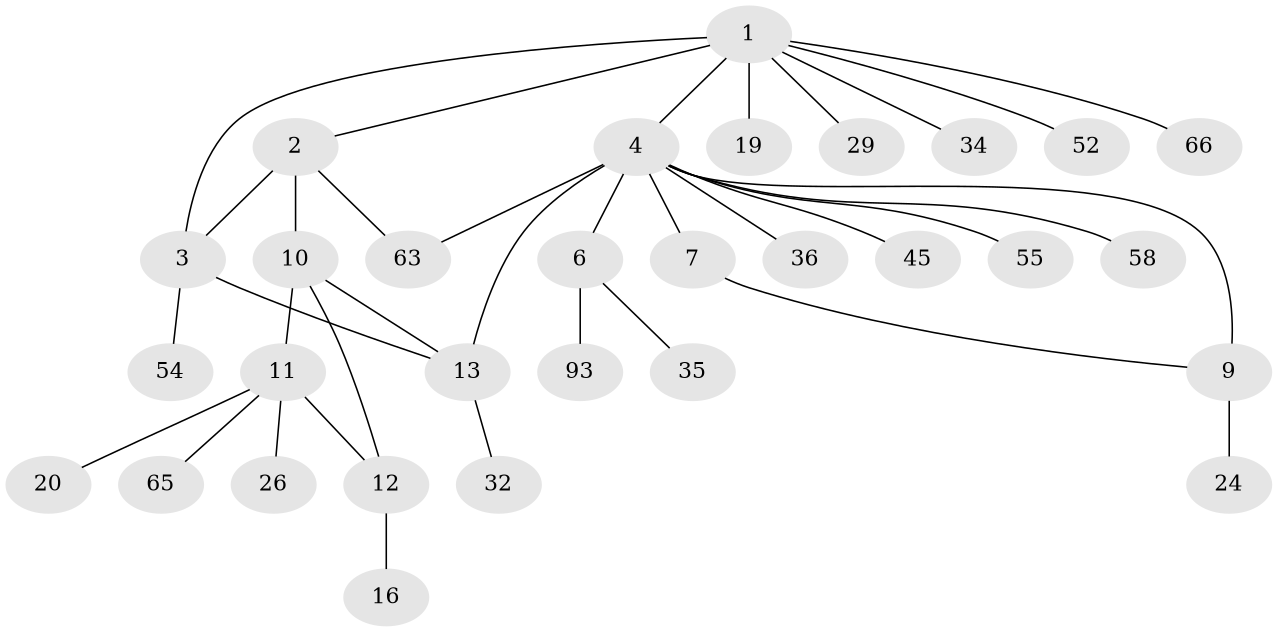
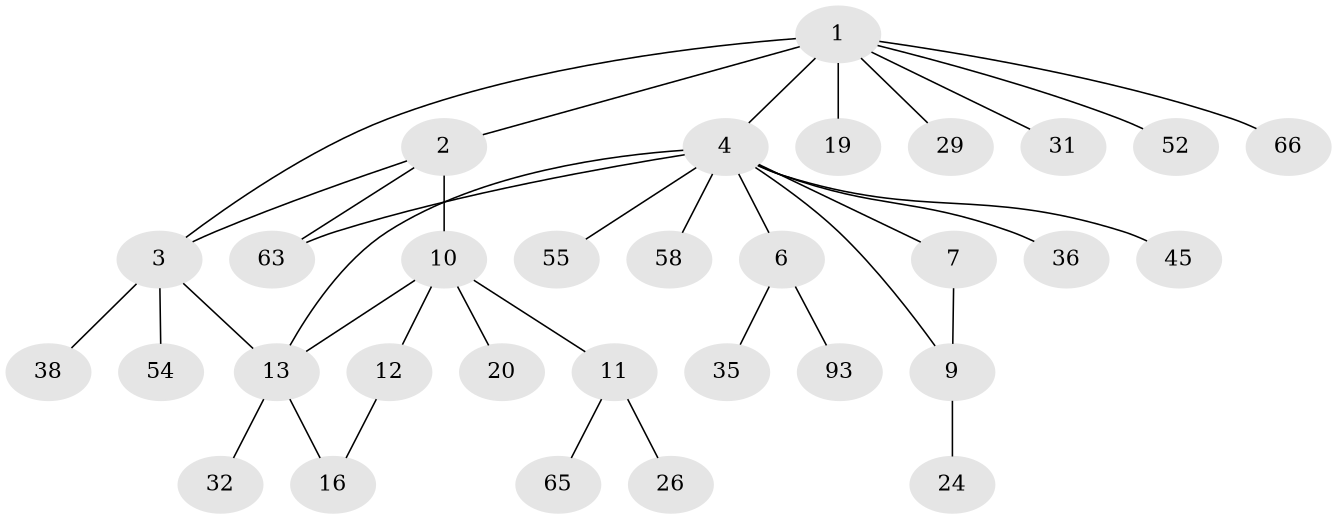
(974, 147) -> (1063, 147)
none -> (48, 372)
(166, 429) -> (473, 316)
none -> (305, 429)
(335, 429) -> none
